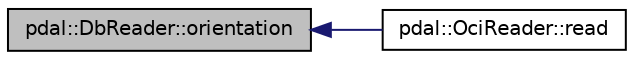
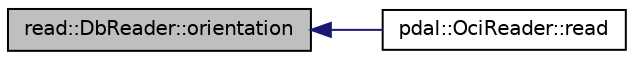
(159, 30) -> (159, 30)
